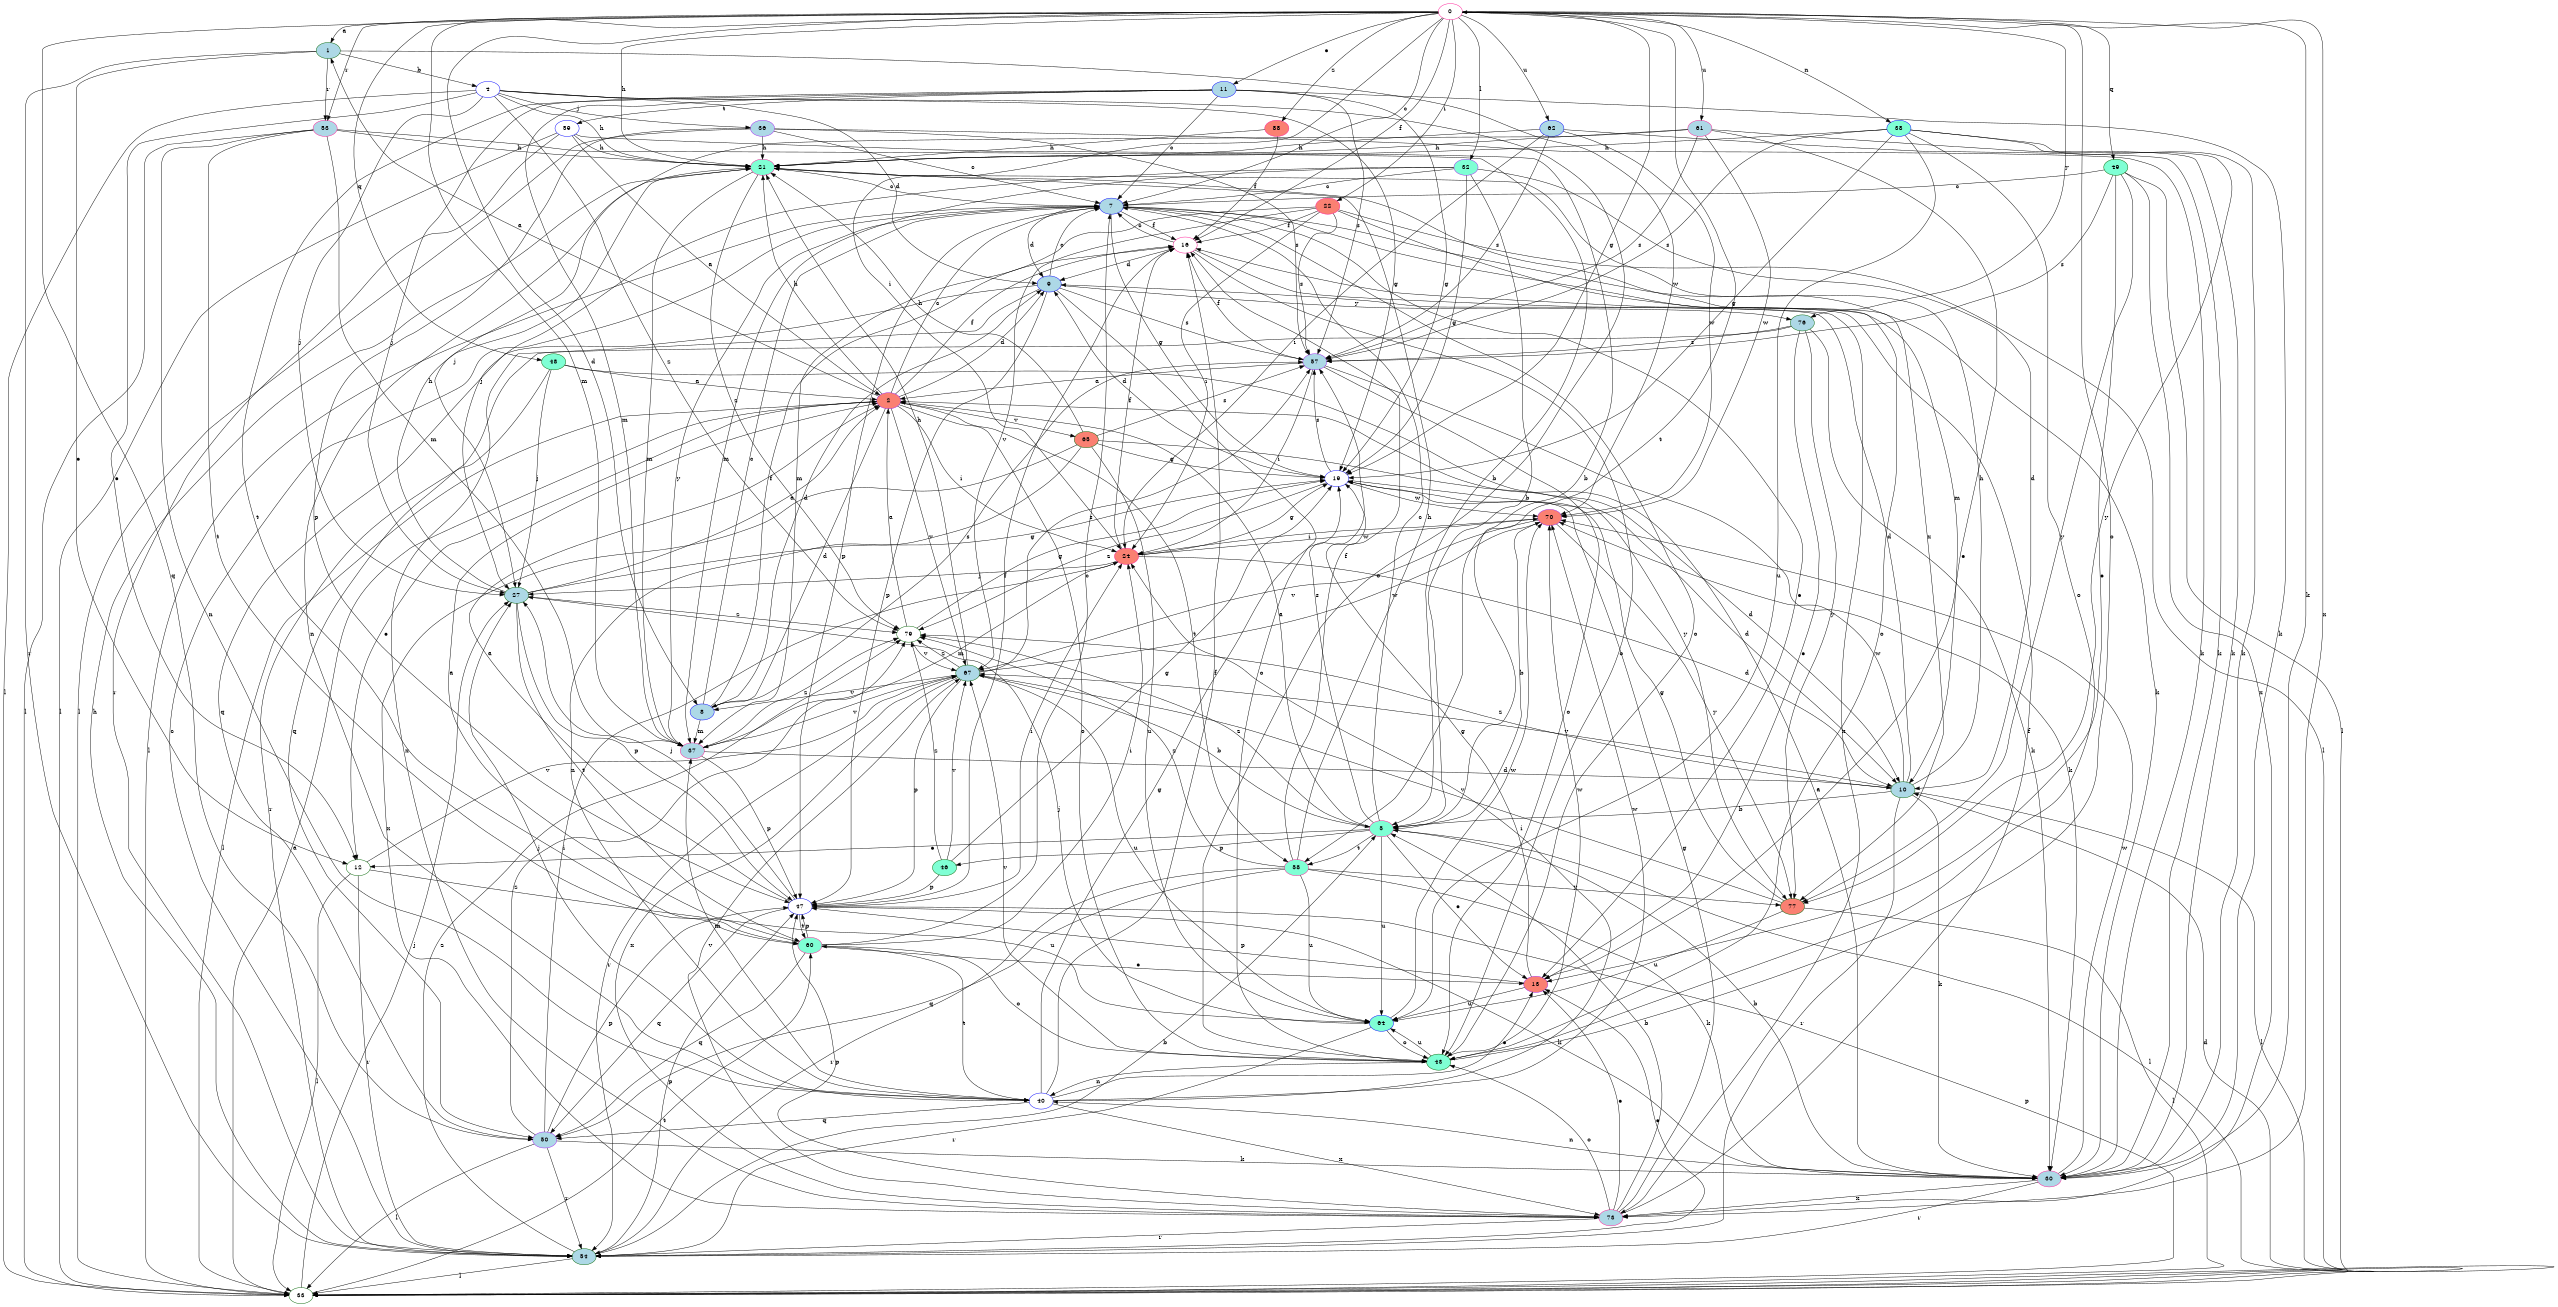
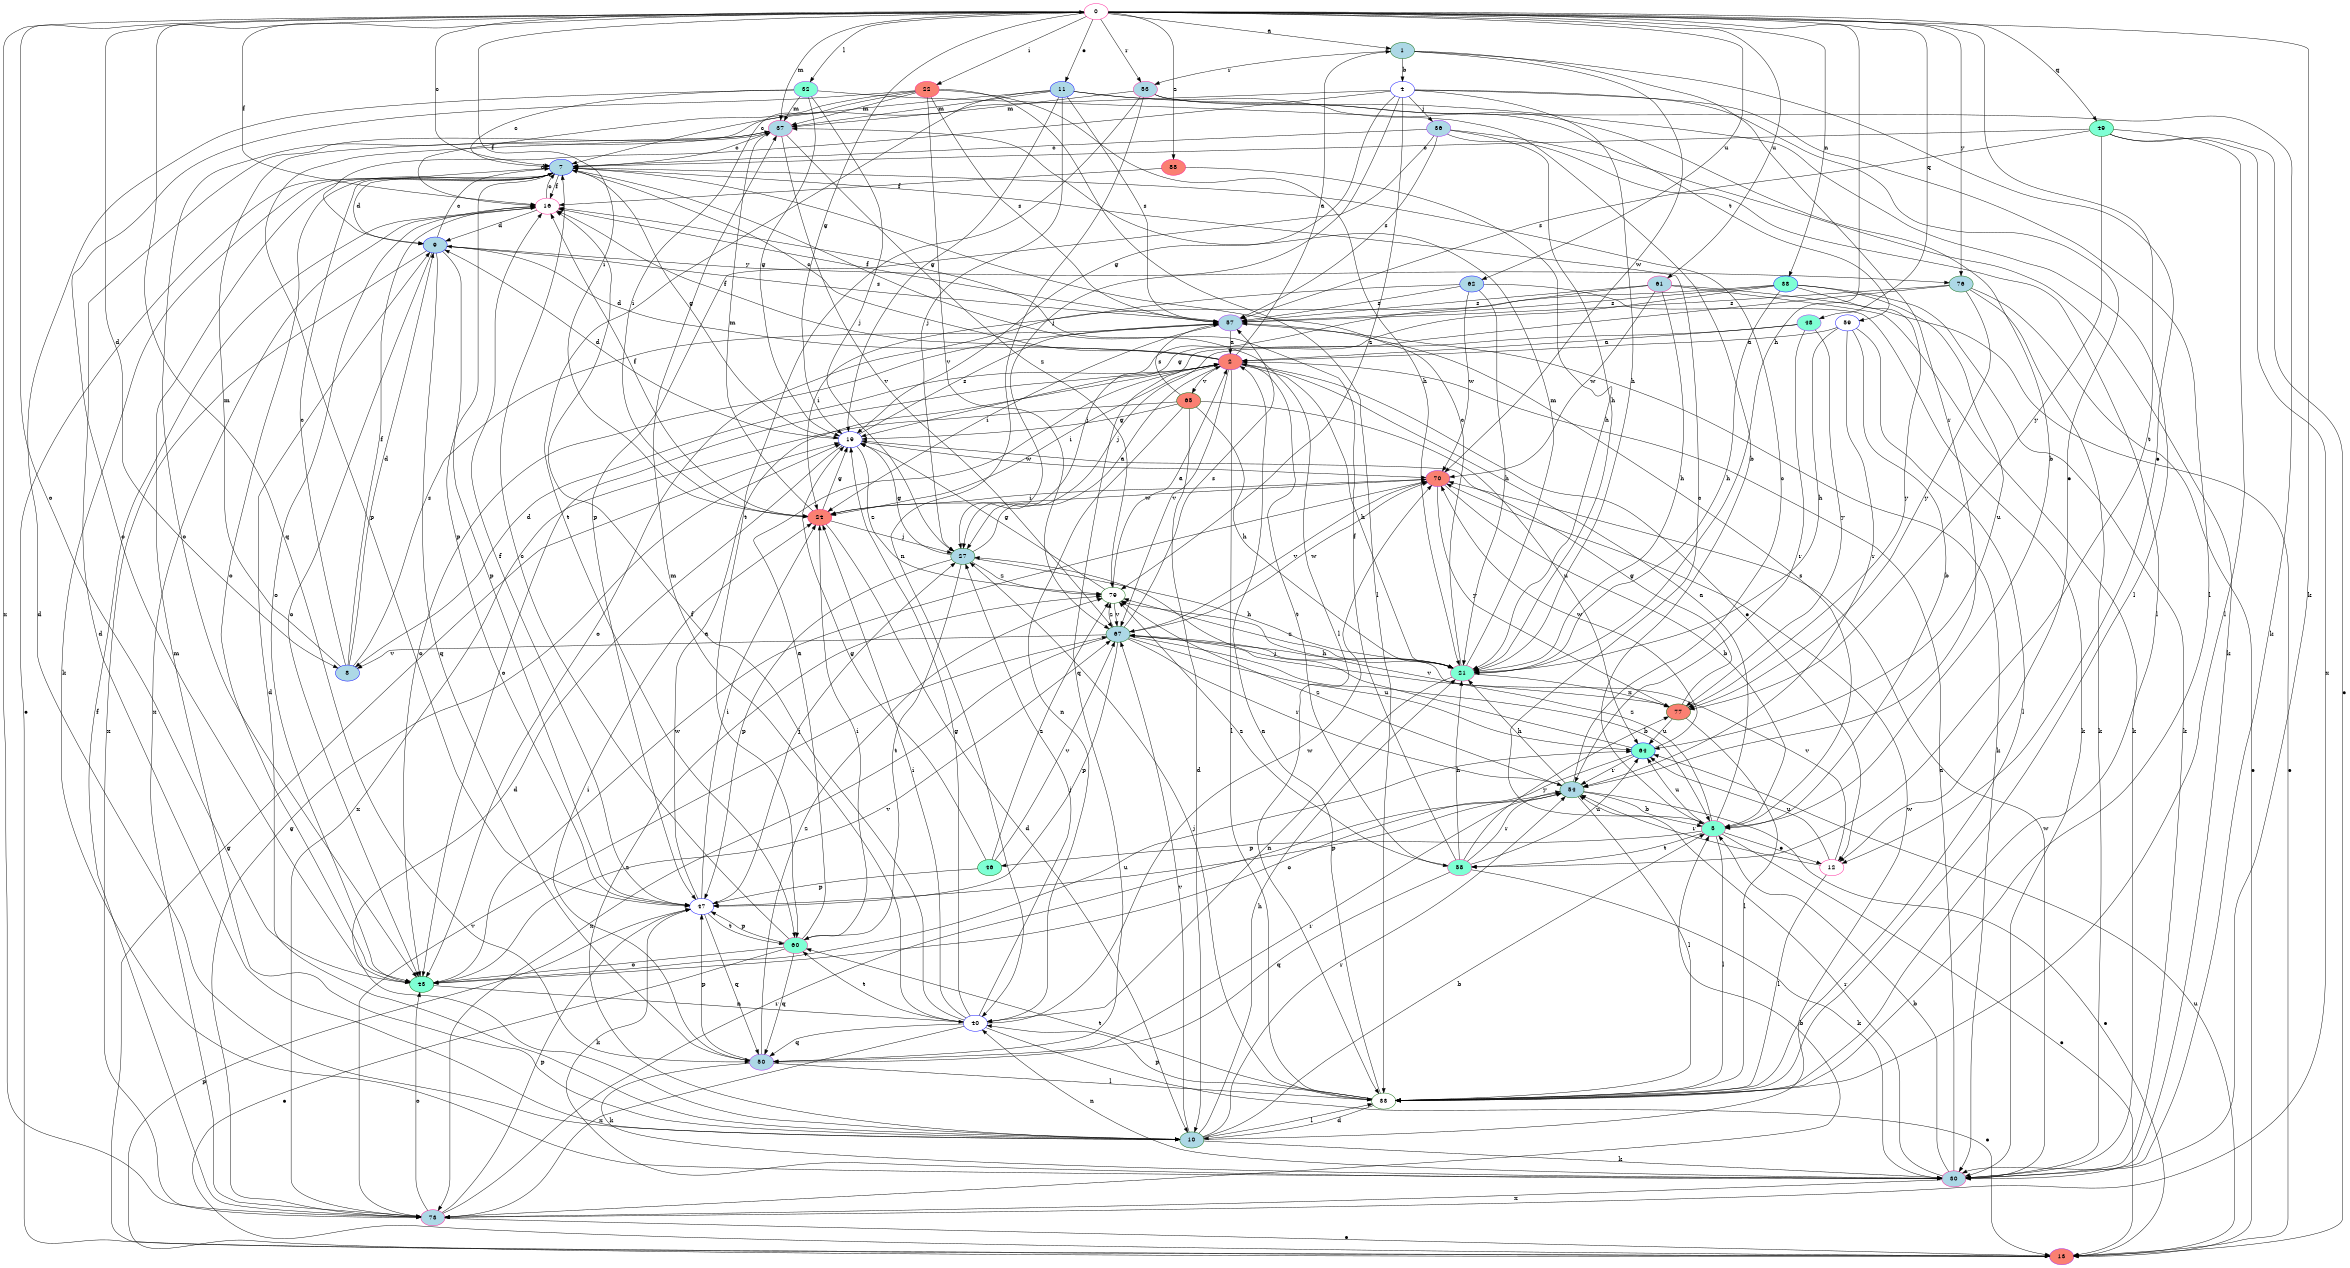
(541, 153) -> (1354, 255)
(554, 362) -> (1809, 323)
(679, 479) -> (737, 148)
(358, 868) -> (1832, 868)
(1983, 1270) -> (1176, 1077)
